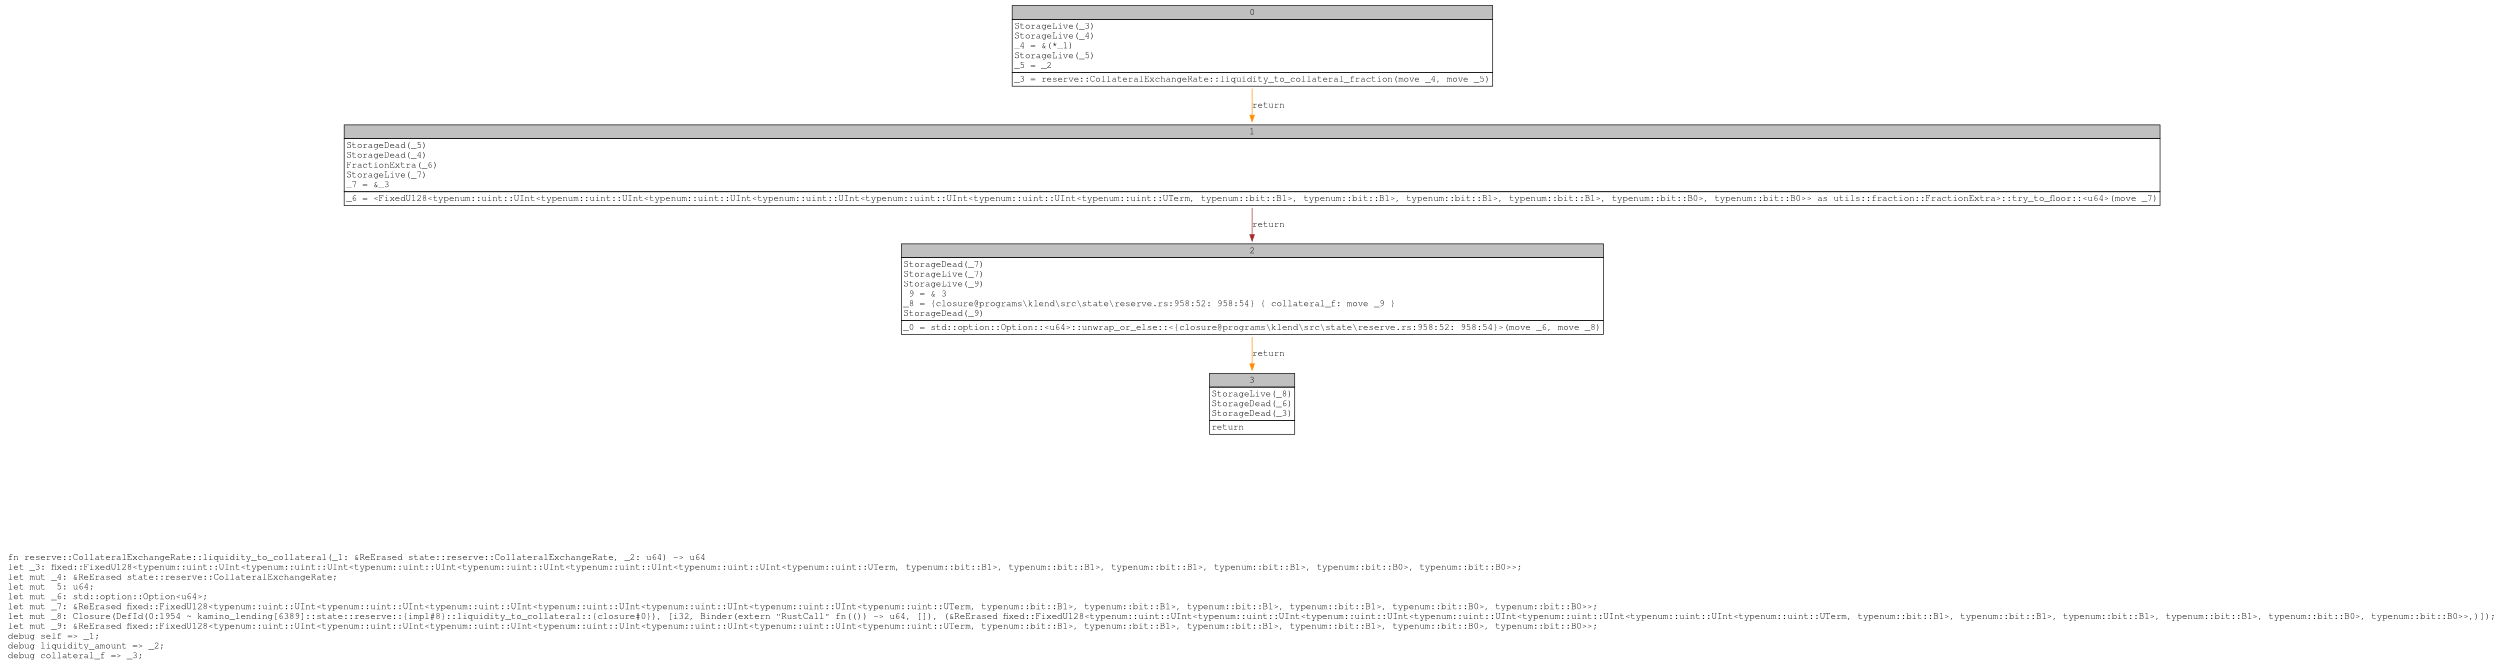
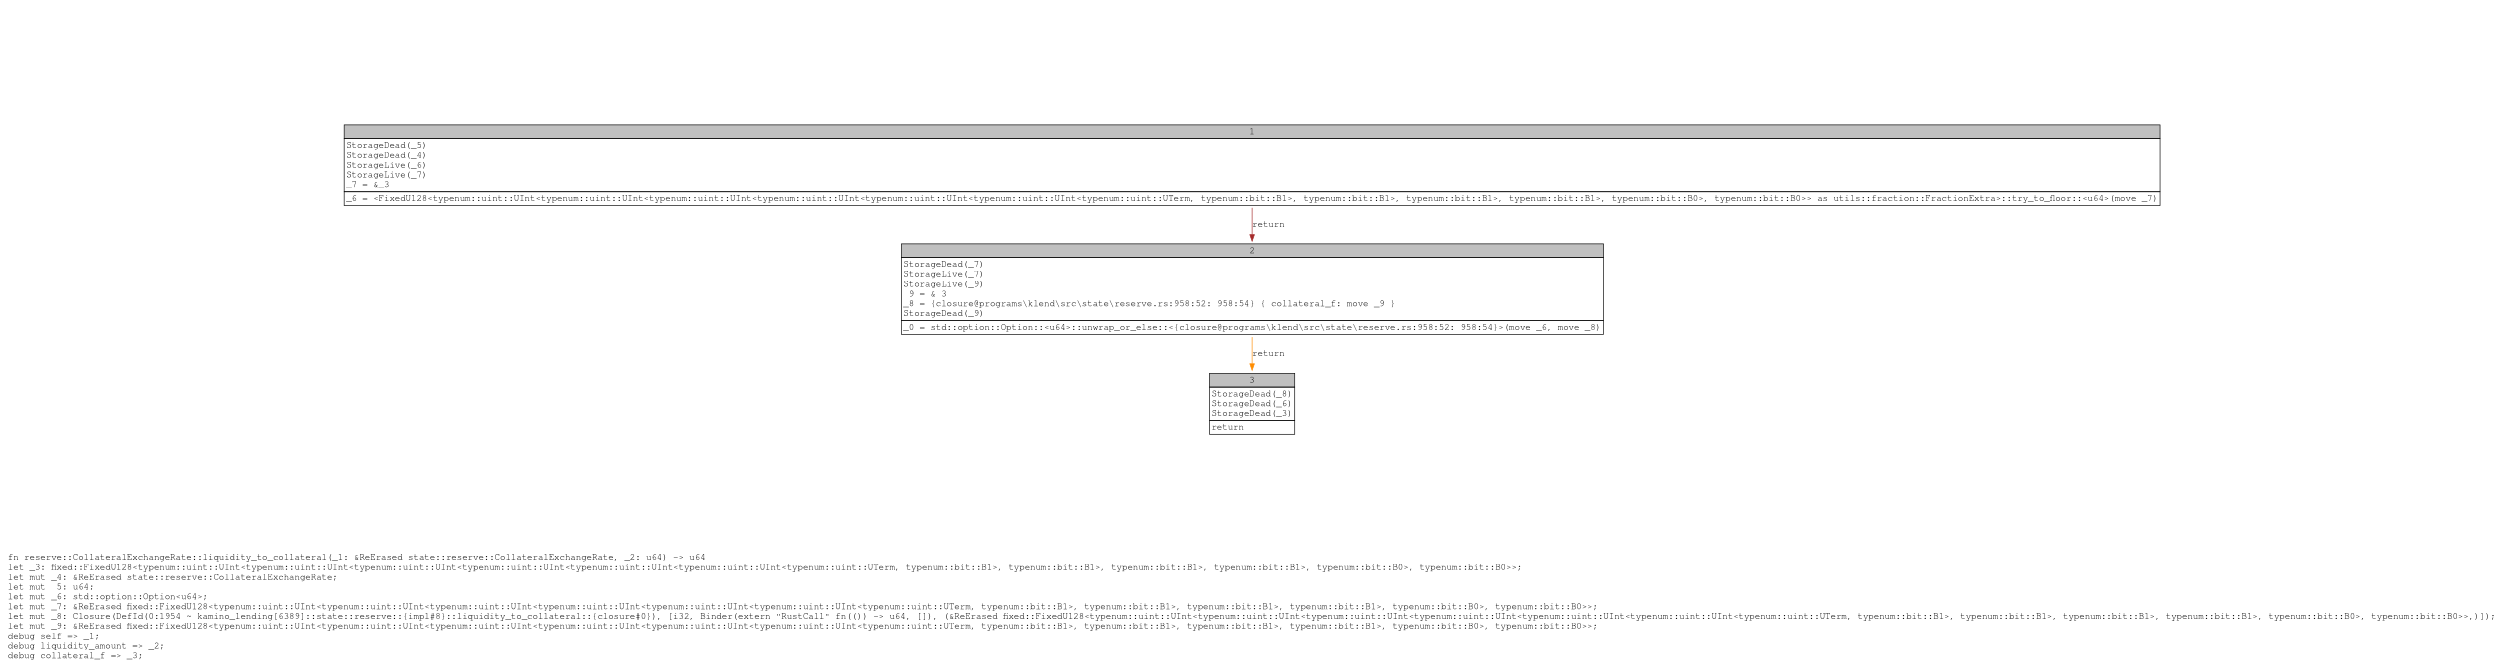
(1252, 46) -> none
(392, 165) -> (387, 165)
(1252, 394) -> (1252, 394)
